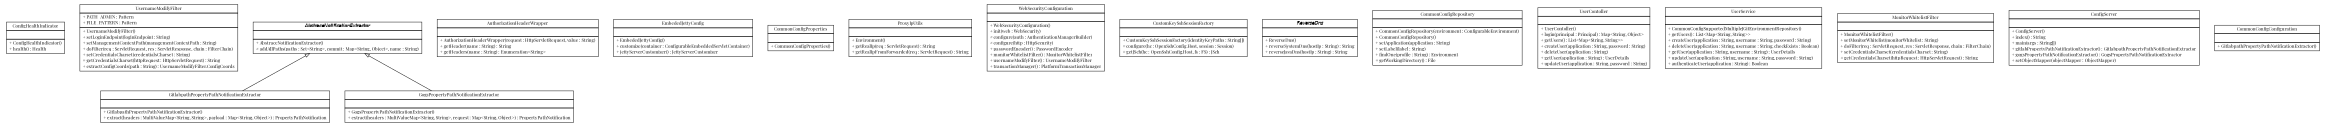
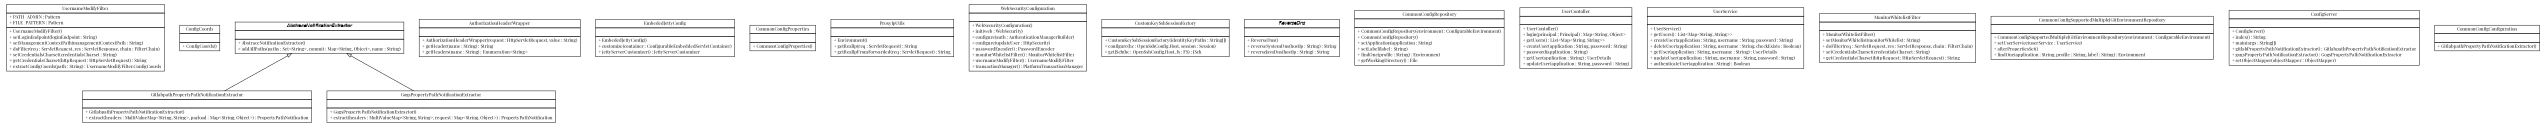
(1735, 29) -> (1665, 29)
(35, 38) -> none
none -> (200, 38)
none -> (2102, 38)
(1021, 43) -> (1011, 43)
(1574, 52) -> (1555, 52)
